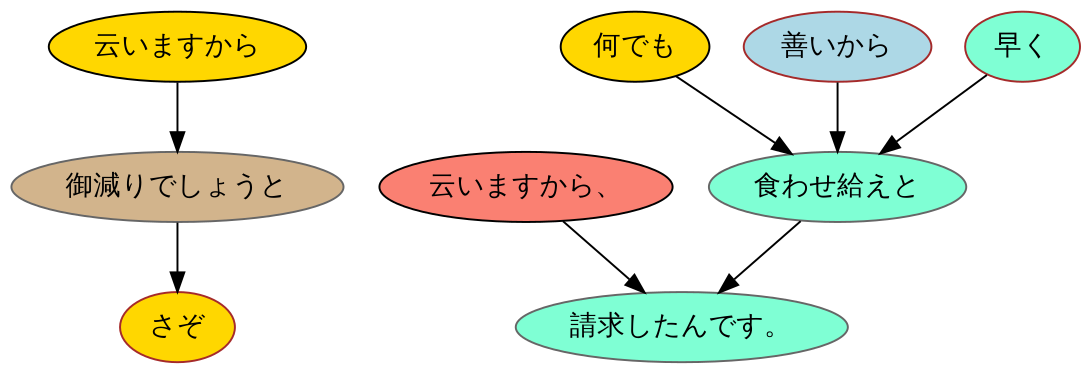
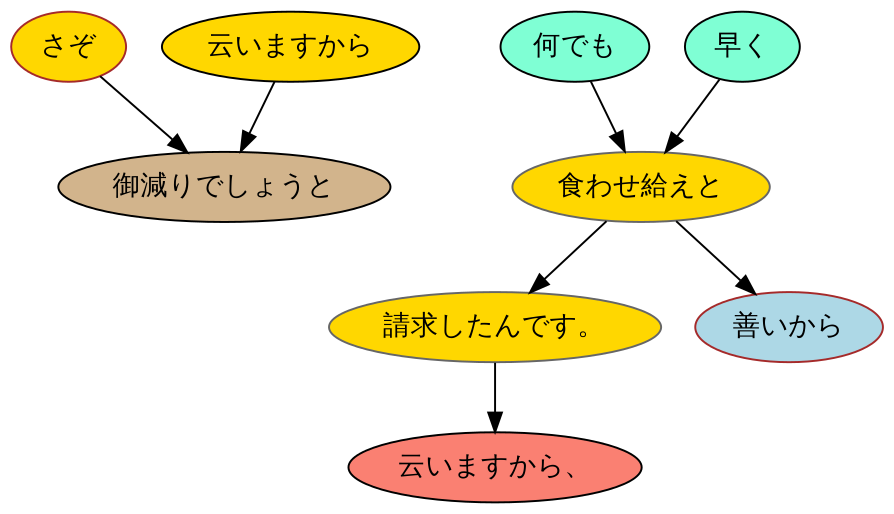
(635, 47) -> (575, 47)
(1023, 47) -> (742, 47)
(838, 107) -> (708, 251)
(177, 187) -> (224, 187)
(838, 187) -> (641, 187)
(177, 247) -> (136, 108)
(596, 250) -> (495, 388)
(682, 327) -> (495, 327)
